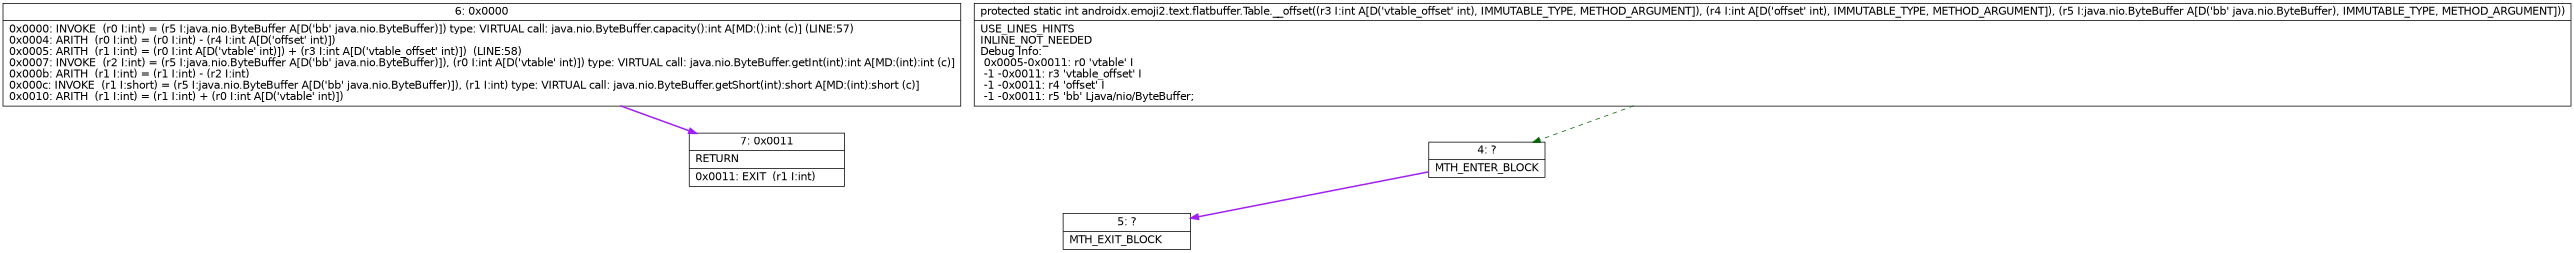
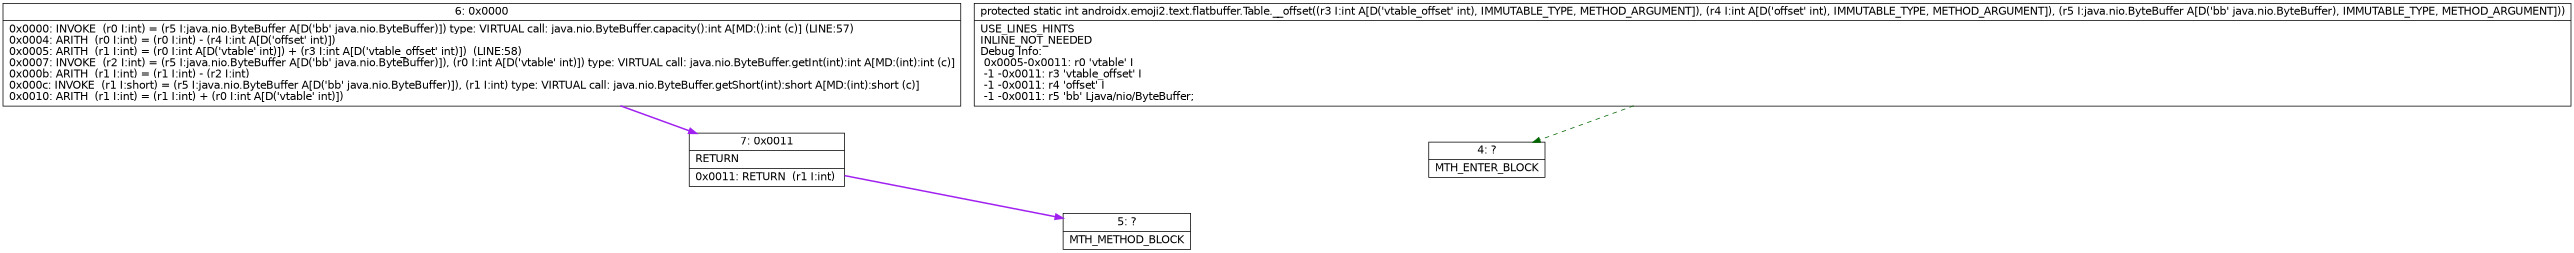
(757, 177) -> (767, 177)
(1313, 194) -> (950, 196)
(1116, 240) -> (1127, 240)
